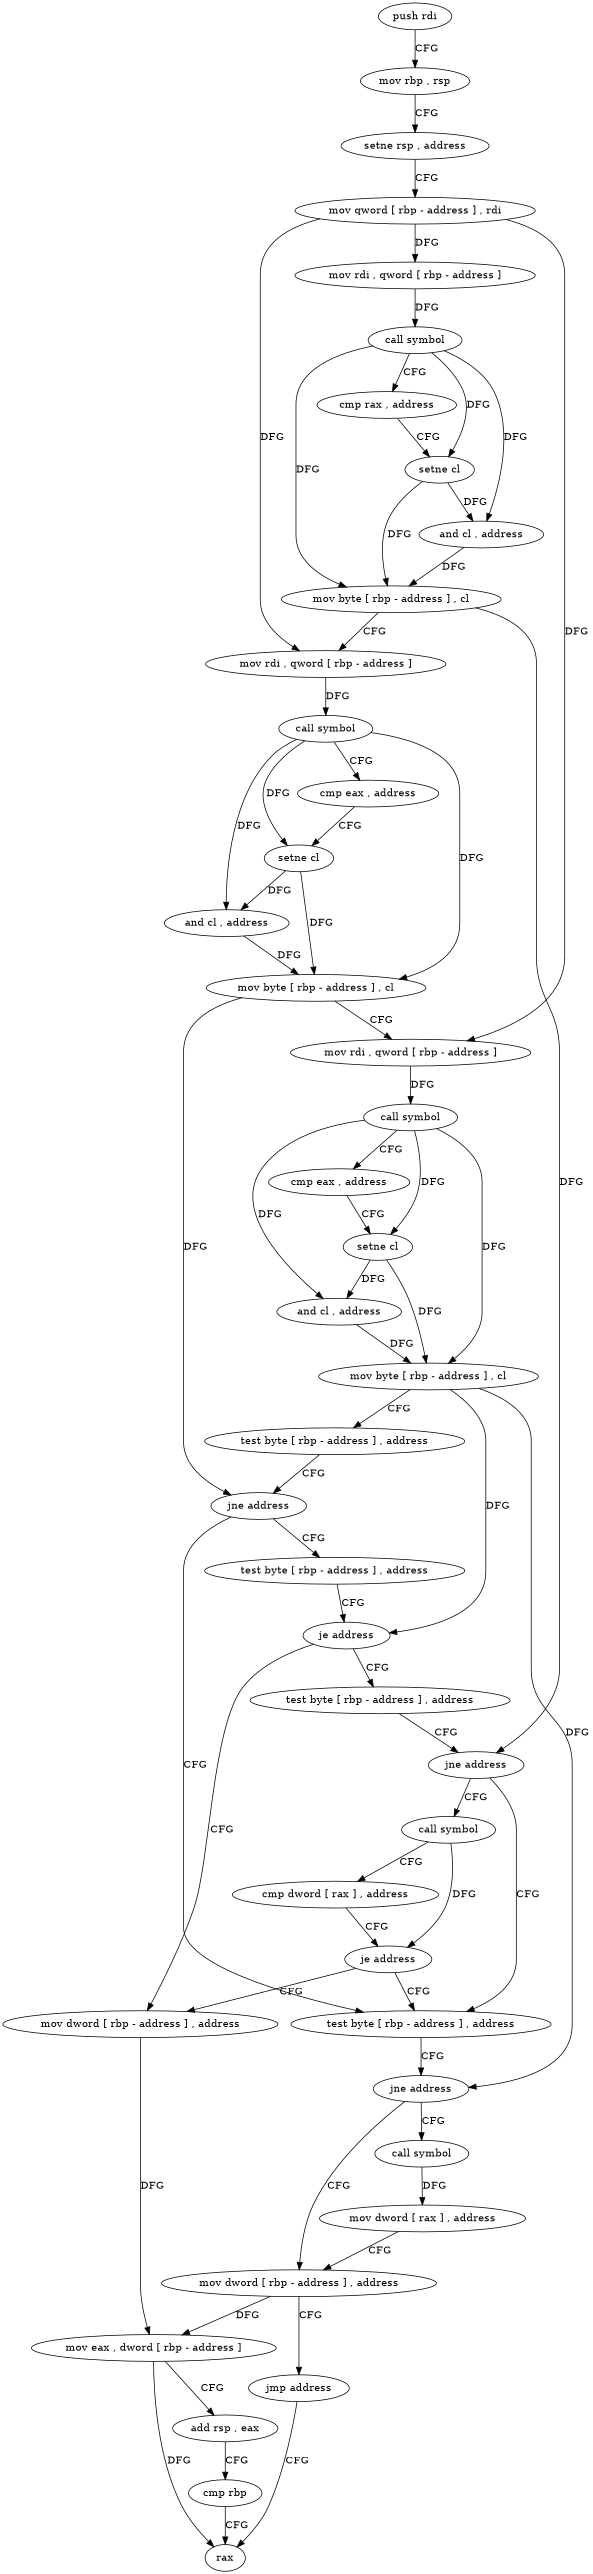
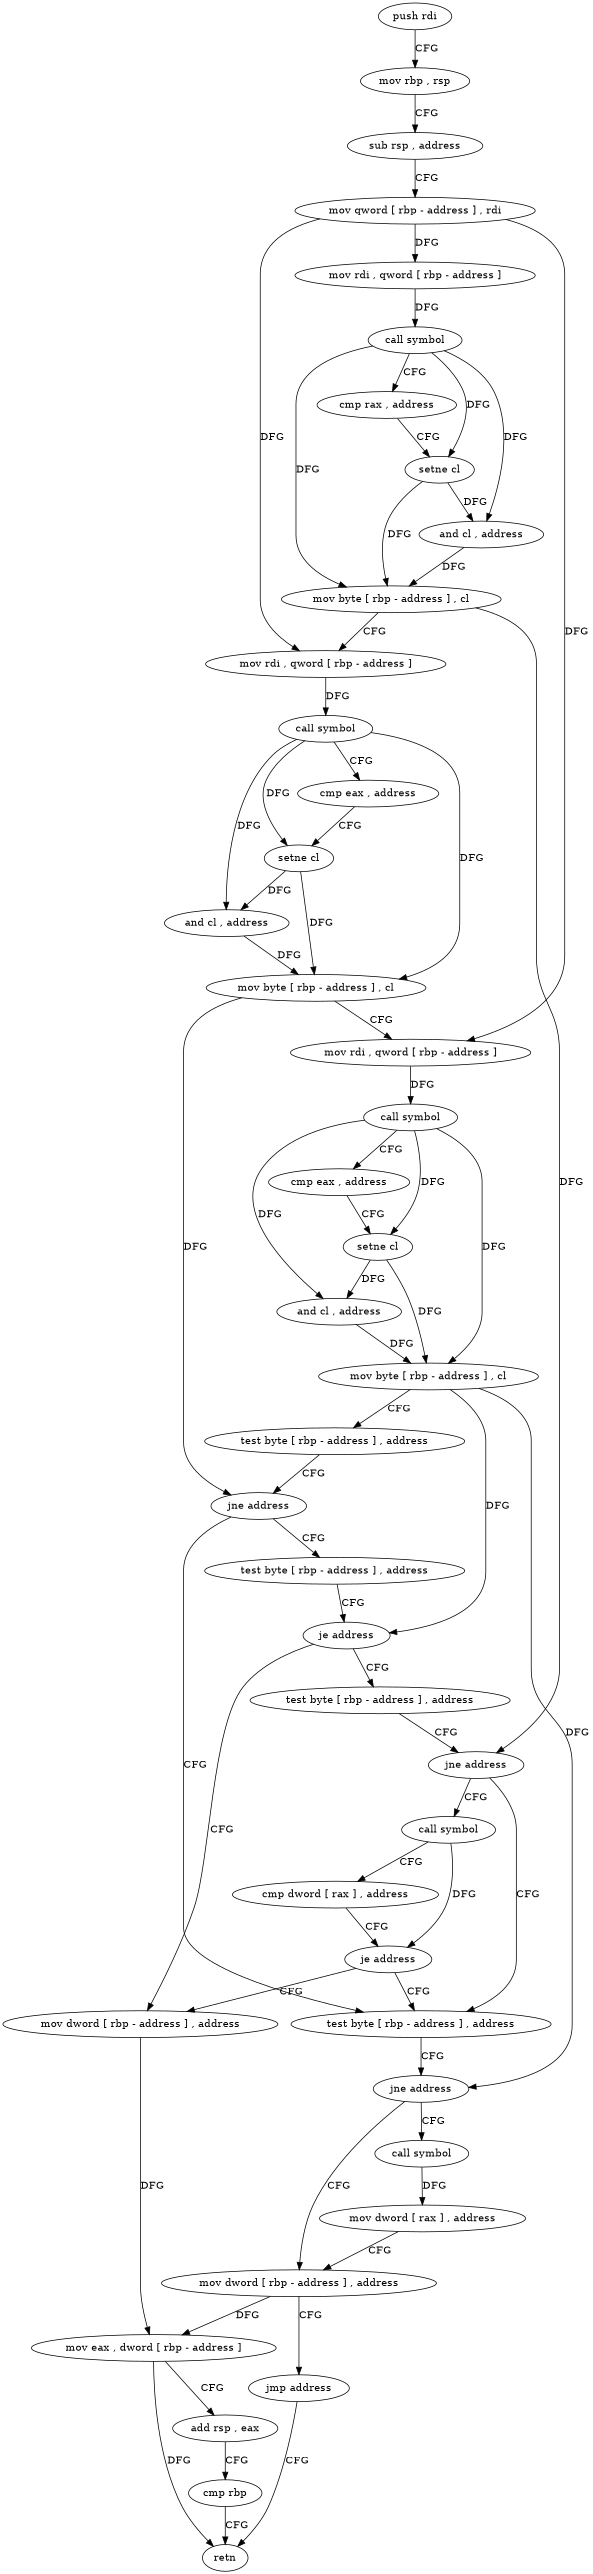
(415, 146) -> (415, 146)
(225, 2558) -> (225, 2558)
